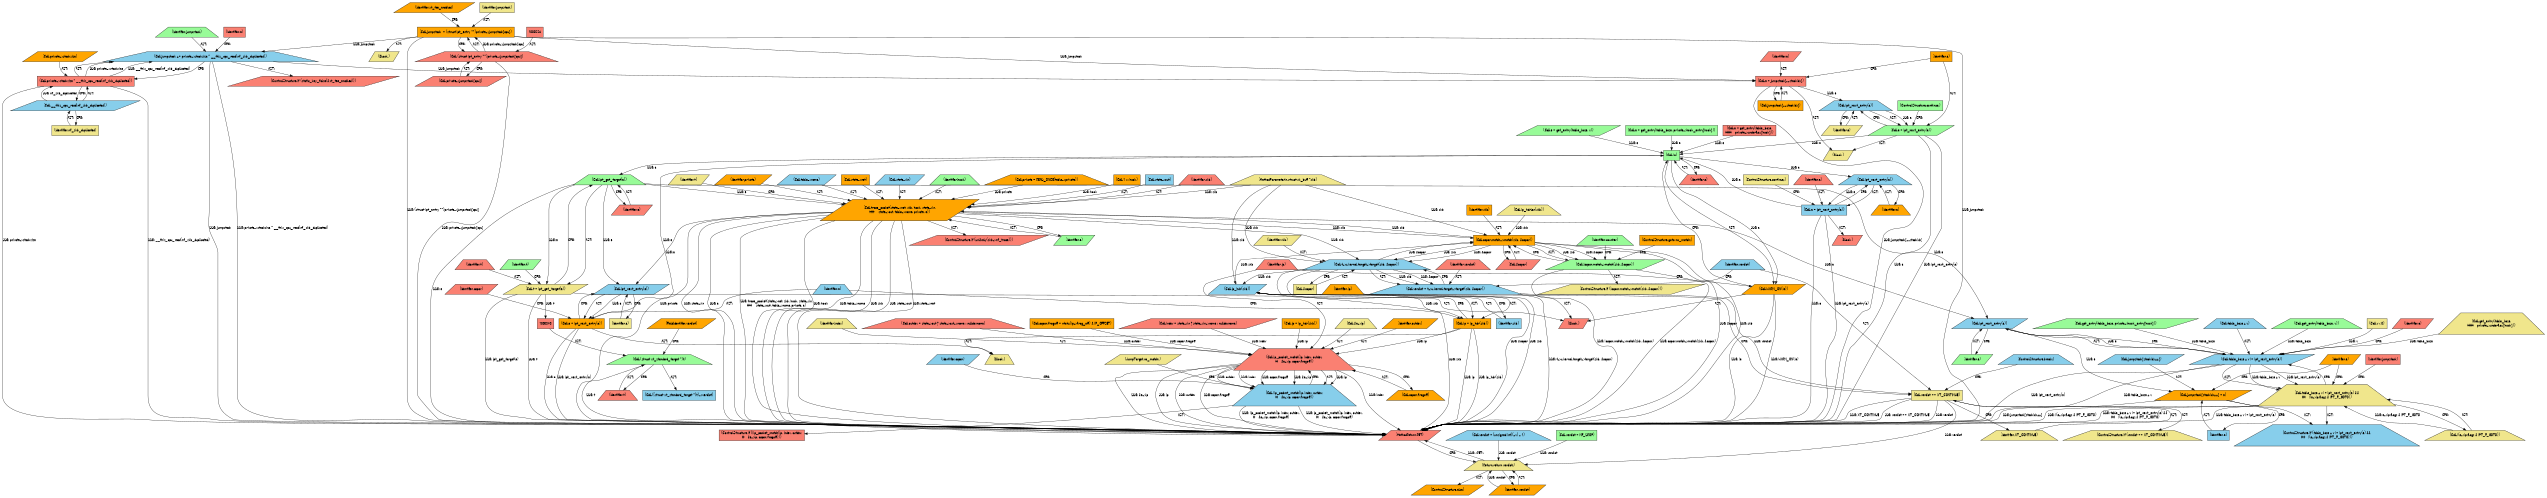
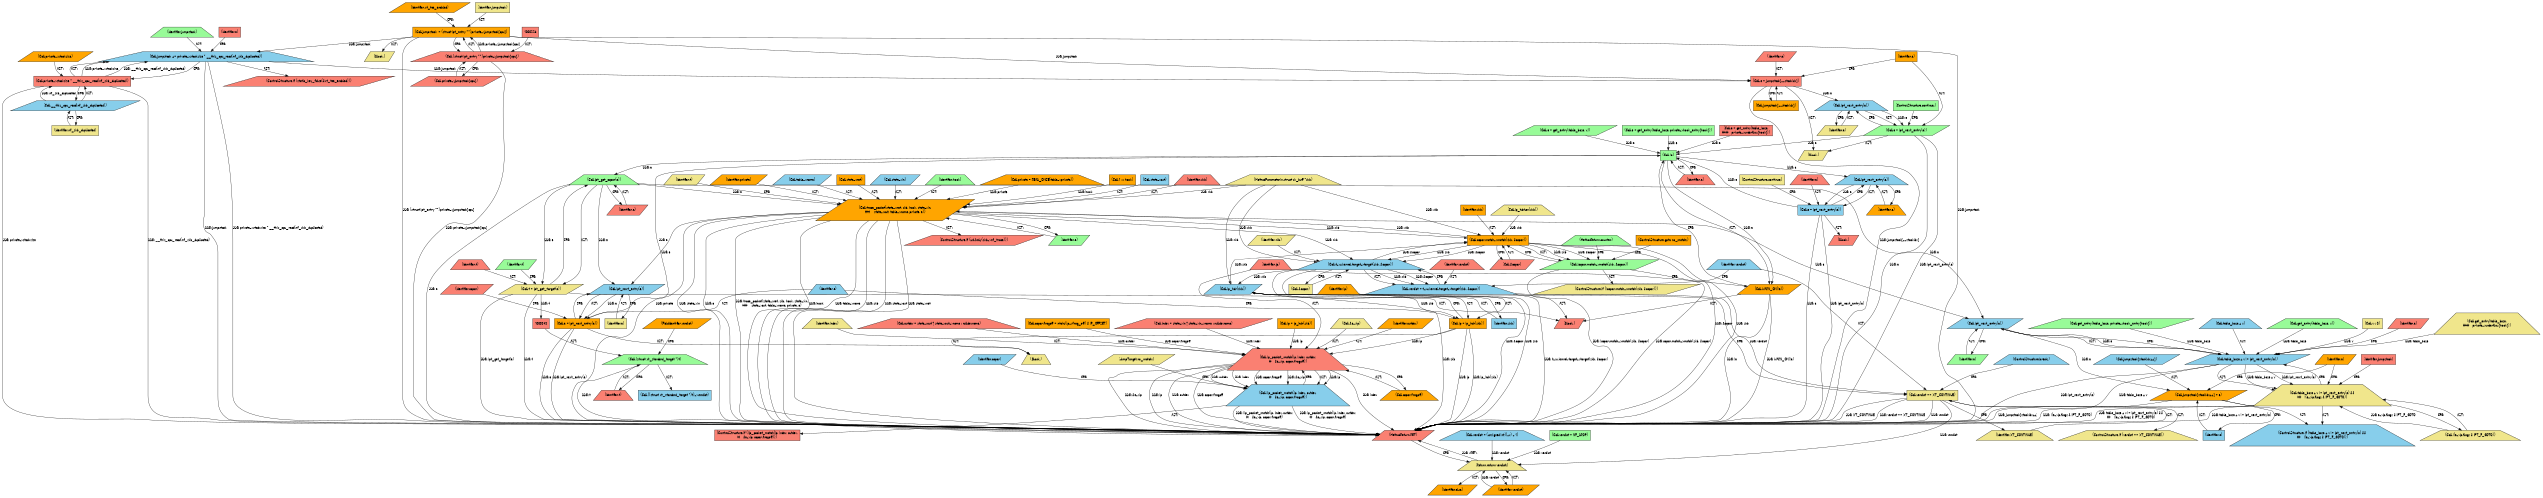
(610, 180) -> (604, 180)
(1605, 240) -> (1596, 240)
(1448, 490) -> (1453, 490)
